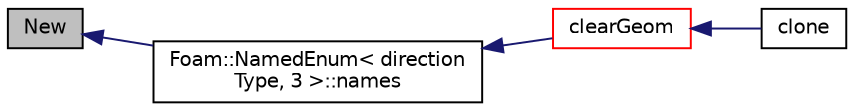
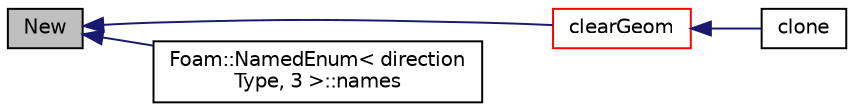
(528, 42) -> (328, 20)
